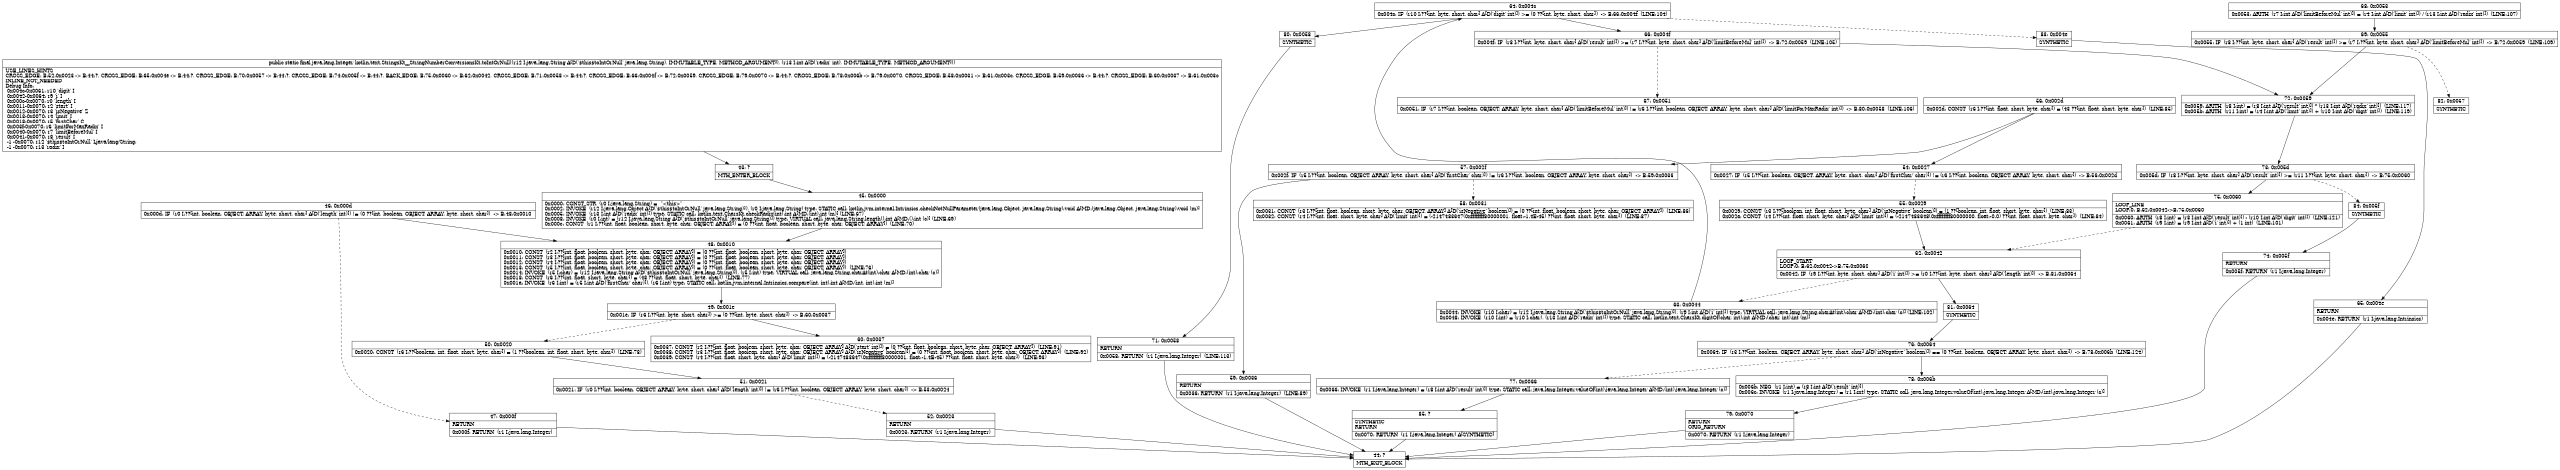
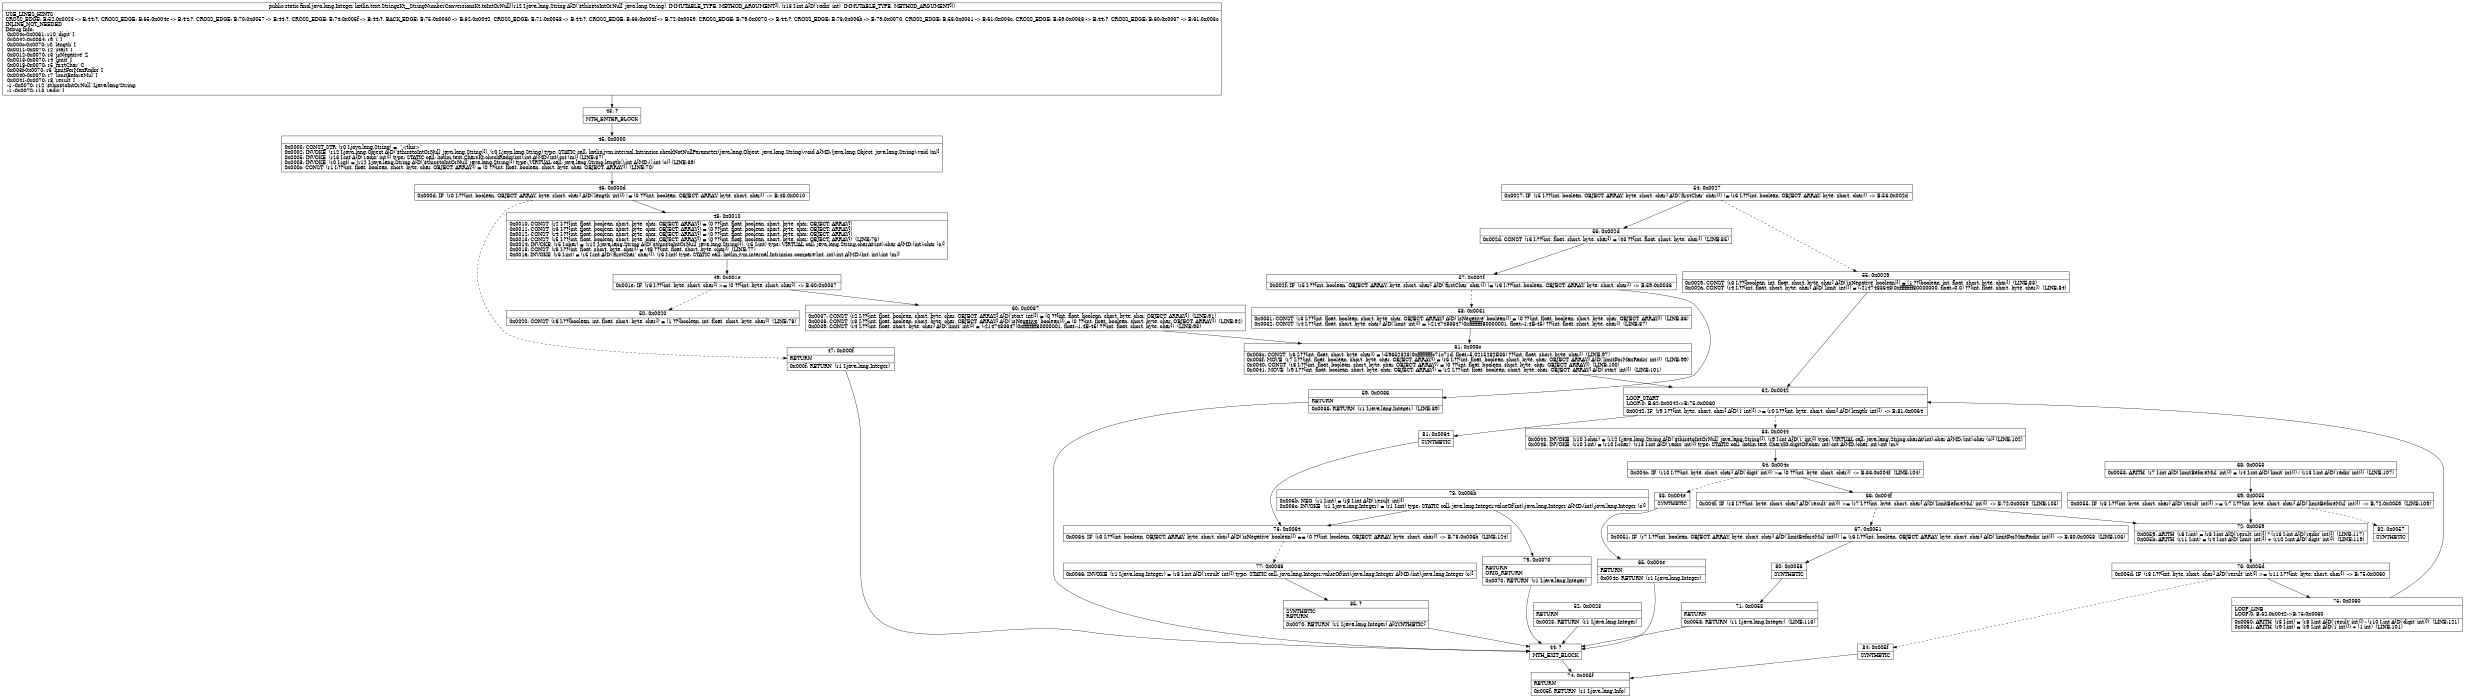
(1390, 27) -> (1830, 551)
(1985, 138) -> (1658, 214)
(806, 234) -> (612, 177)
(2073, 238) -> (2269, 419)
(2276, 272) -> (1580, 692)
(2371, 319) -> (1652, 578)
none -> (1468, 359)
(1922, 365) -> (1370, 518)
(754, 386) -> none
(1875, 435) -> (1565, 665)
